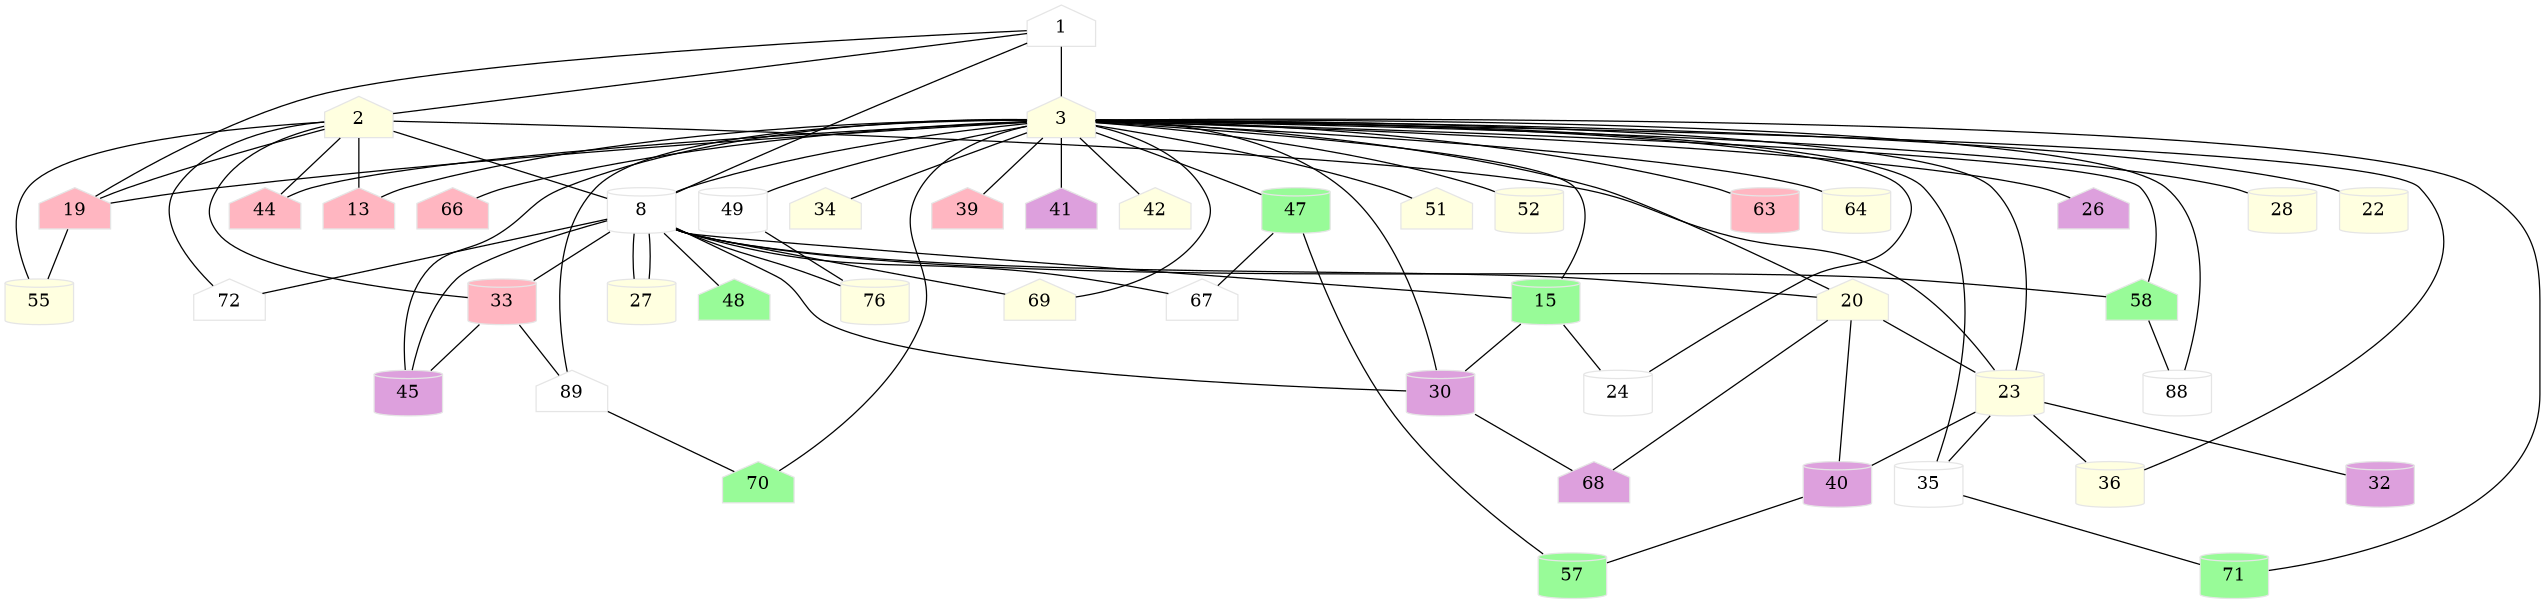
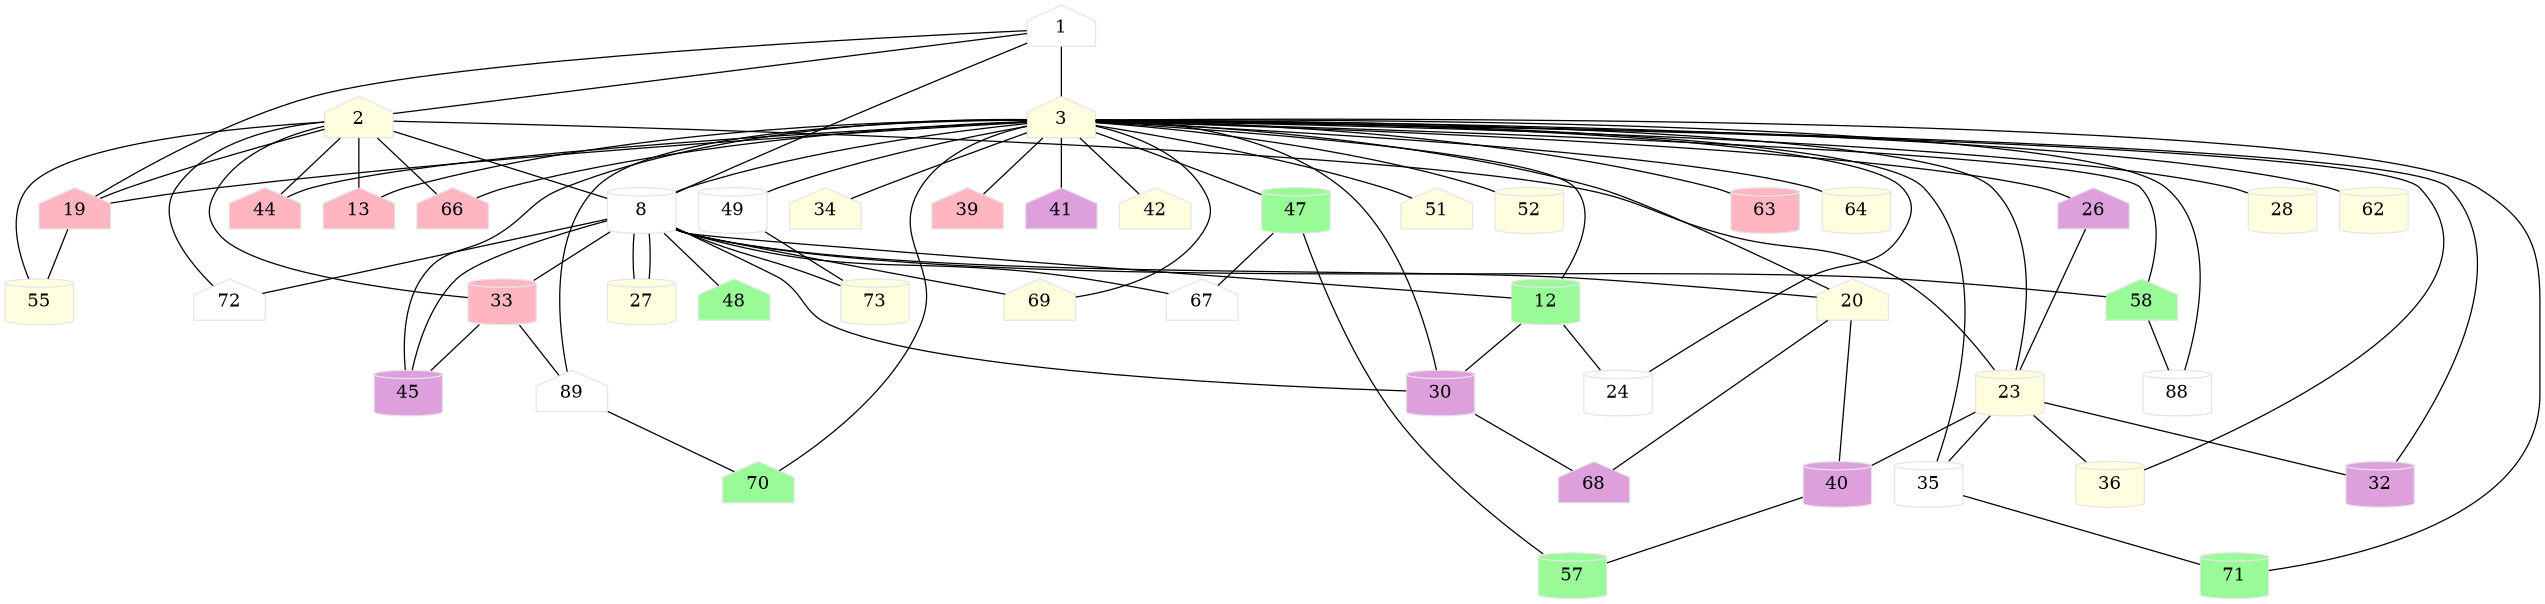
none -> (1924, 140)
none -> (401, 160)
(2374, 210) -> (2374, 210)
(875, 302) -> (875, 302)
(1546, 302) -> (1546, 302)
(1929, 346) -> (2053, 299)
